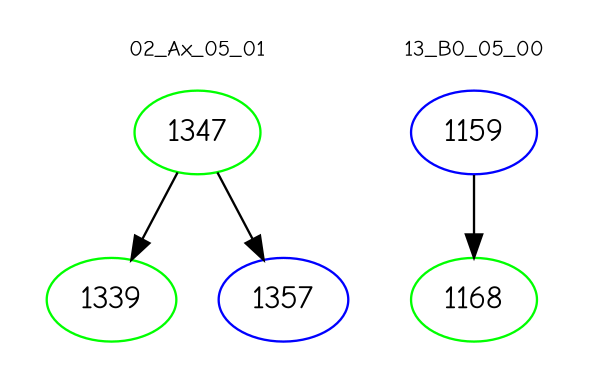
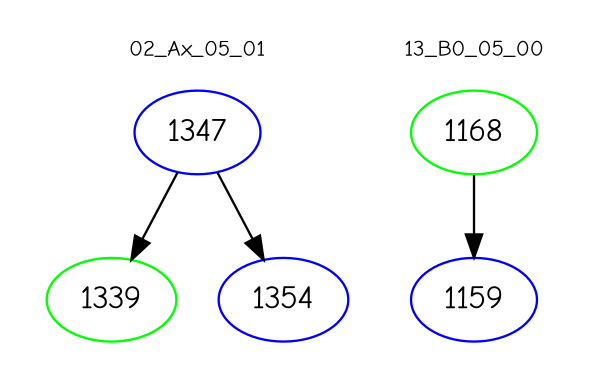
(198, 132) -> (198, 132)
(474, 205) -> (474, 205)
(283, 300) -> (283, 300)
